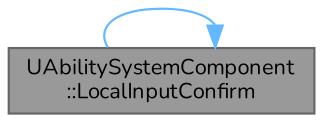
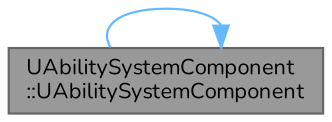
(162, 81) -> (166, 81)
